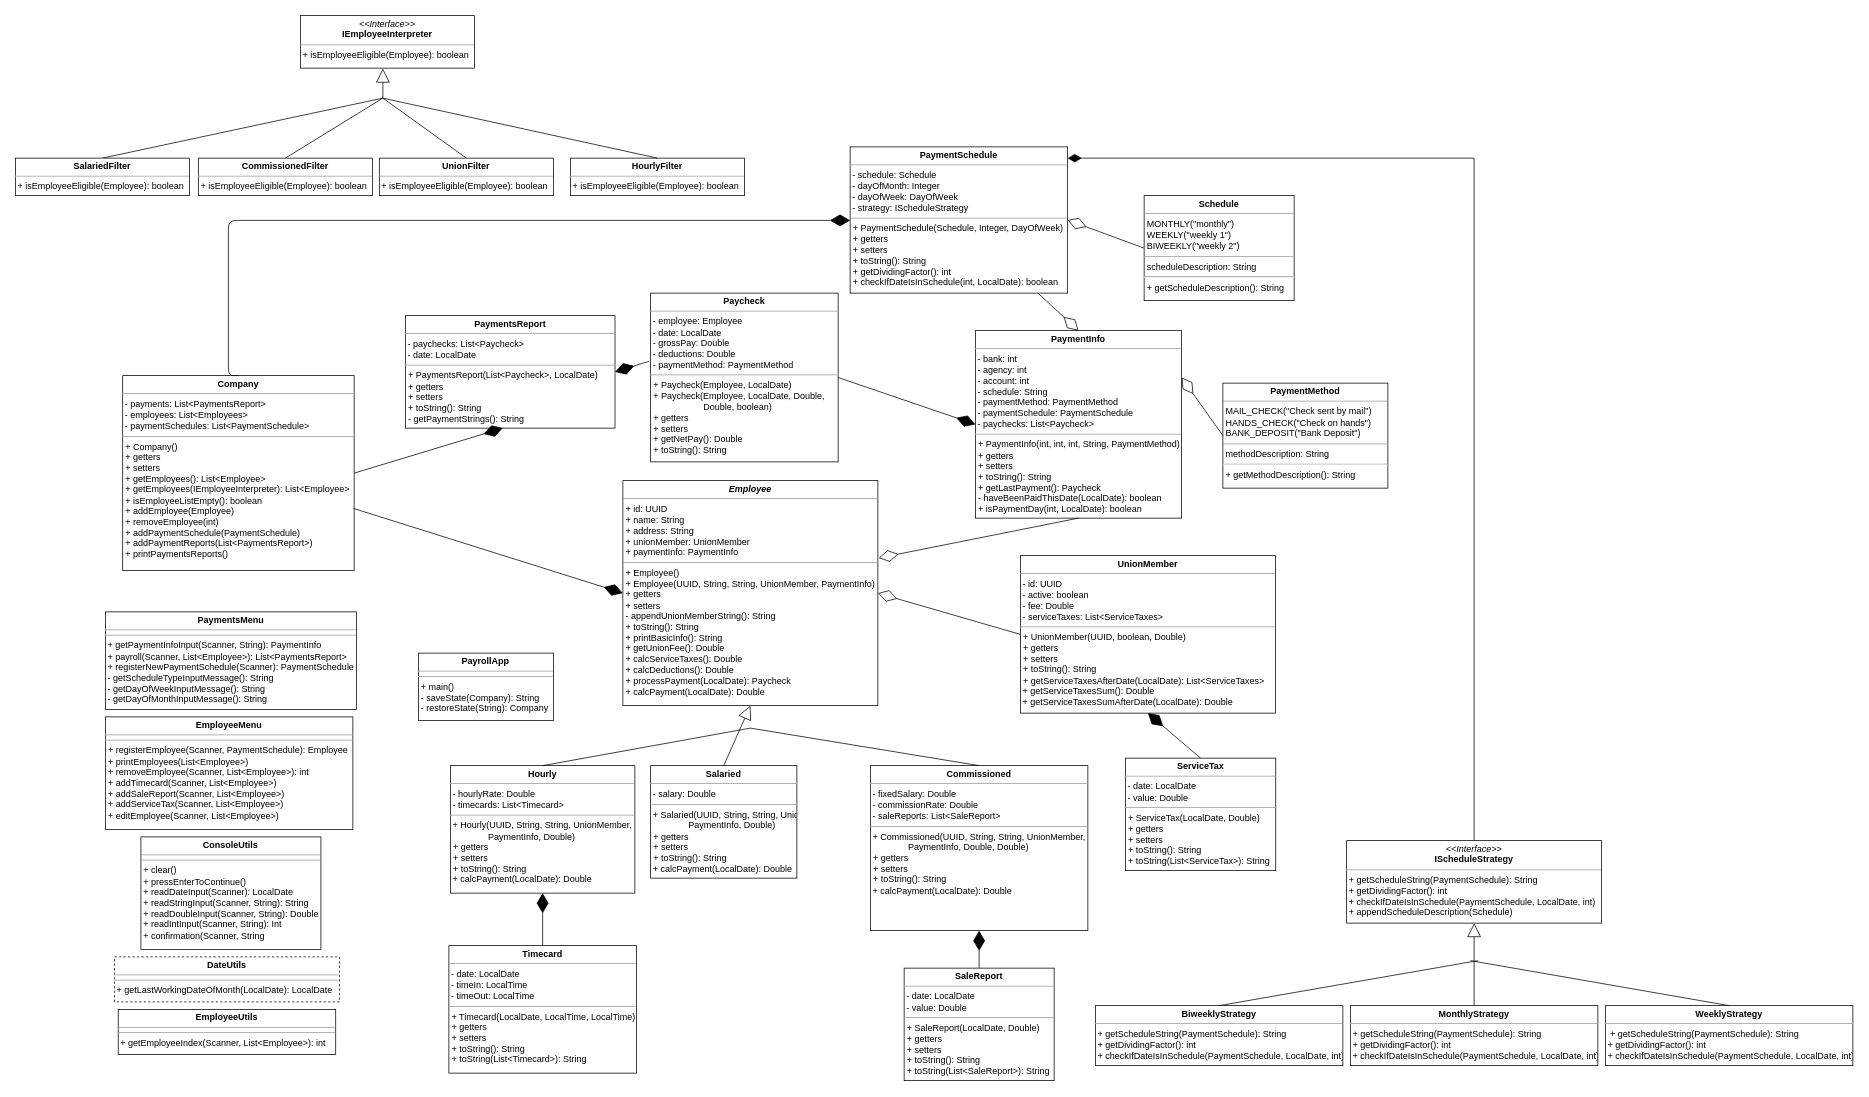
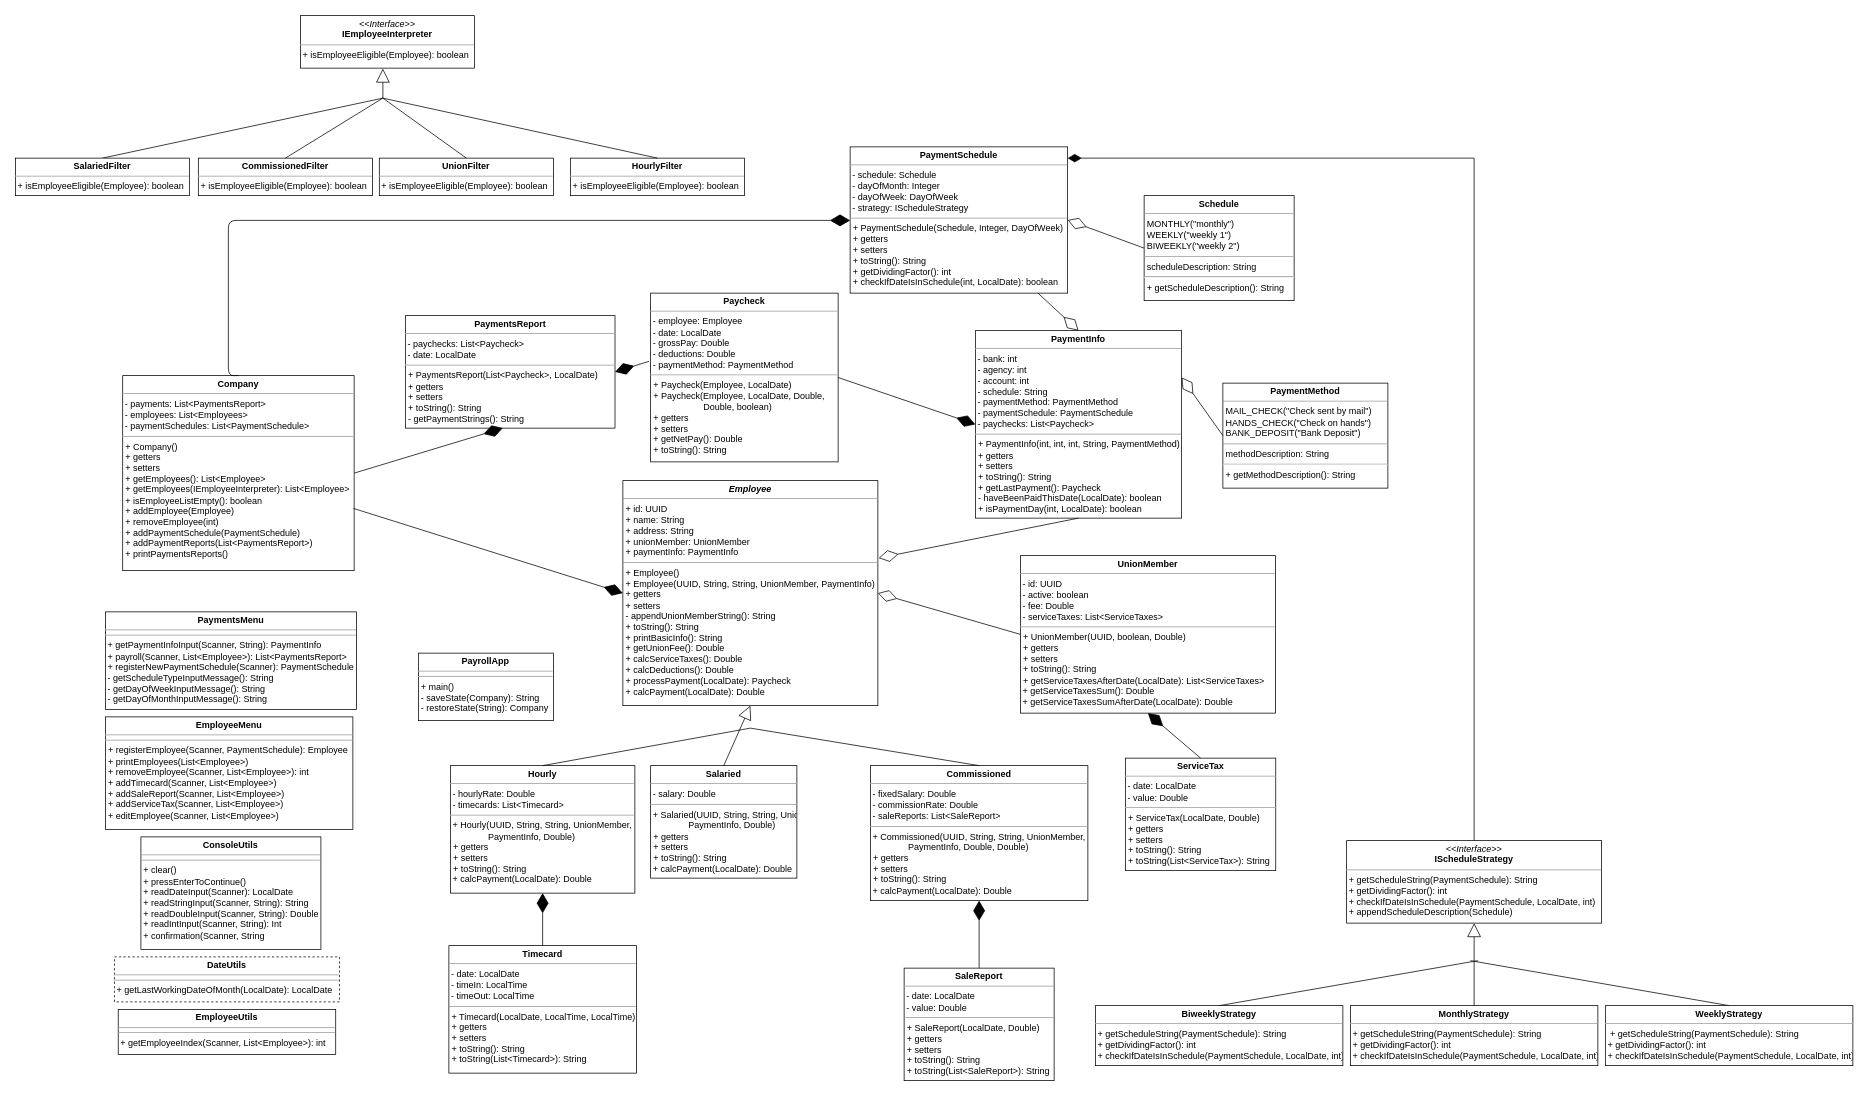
(979, 848) -> (979, 833)
